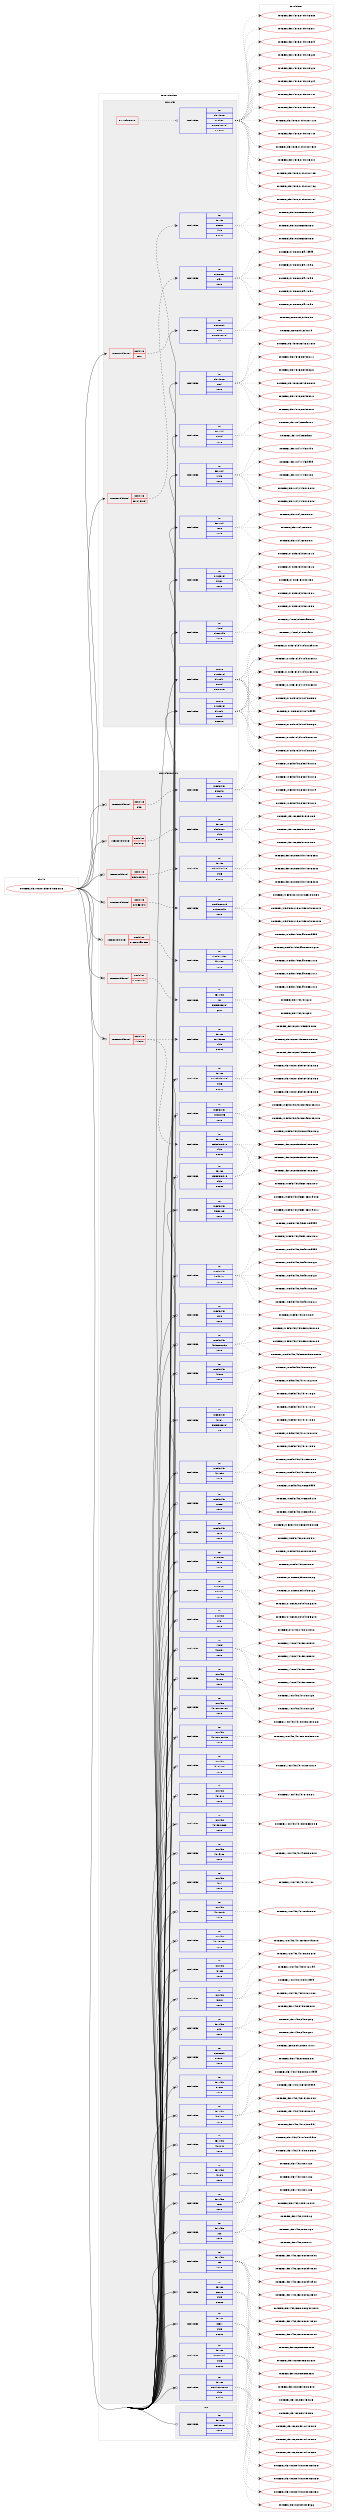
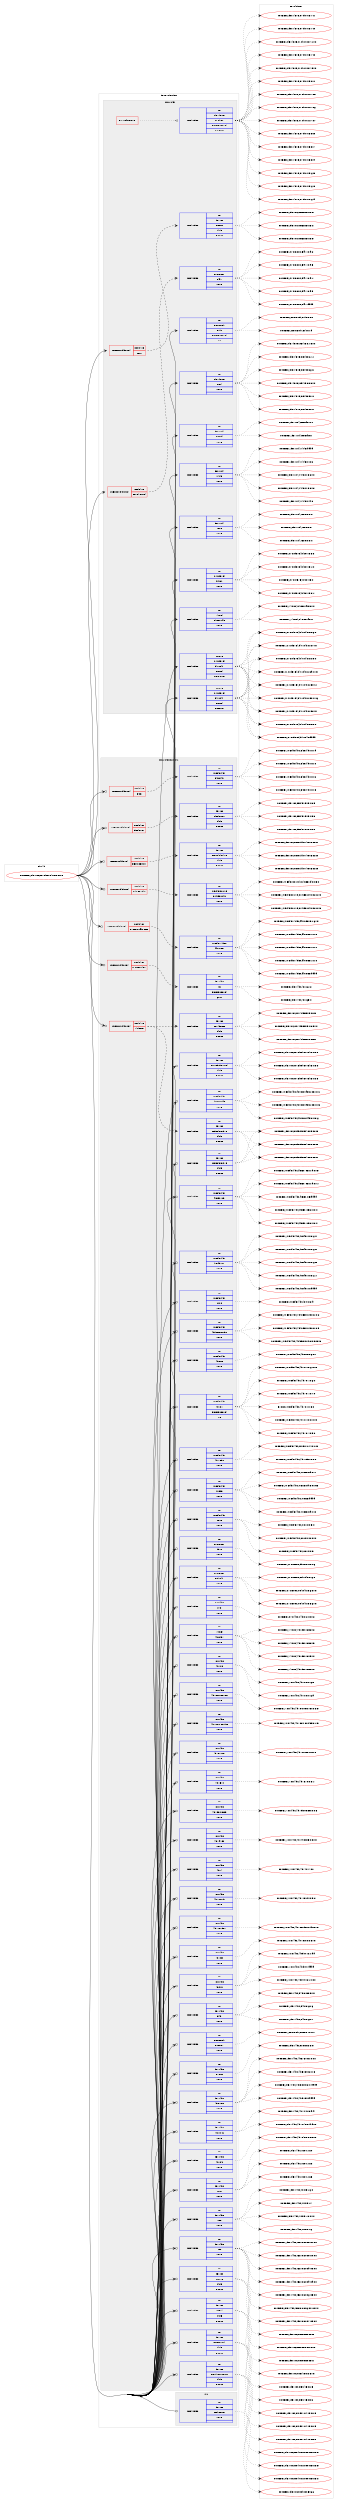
(296, 567) -> none
(296, 1420) -> (296, 1407)
(296, 1459) -> (296, 1446)
